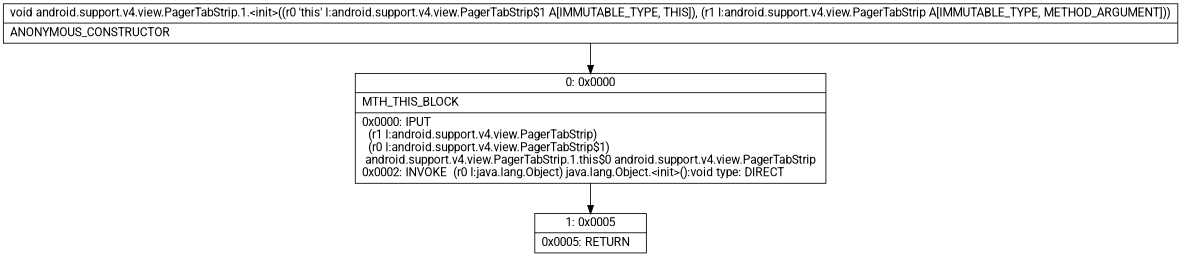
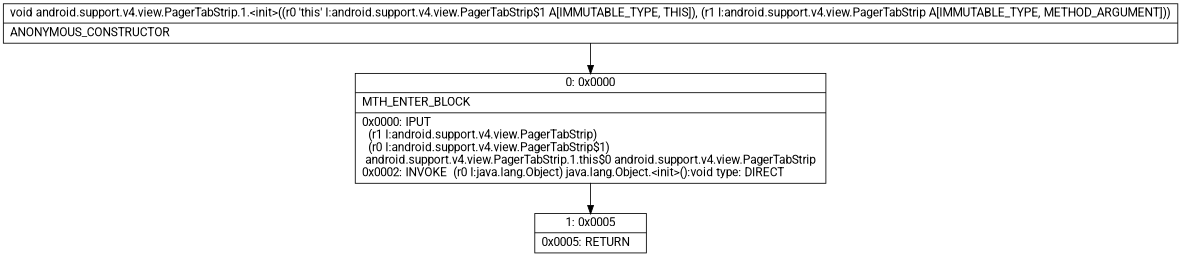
(411, 102) -> (417, 102)
